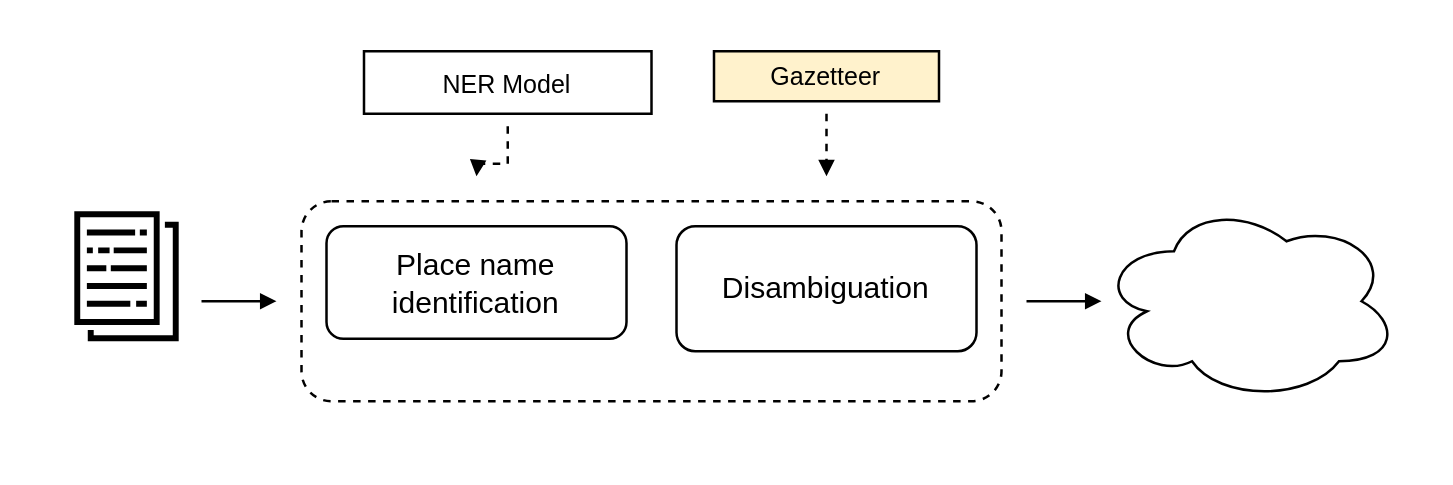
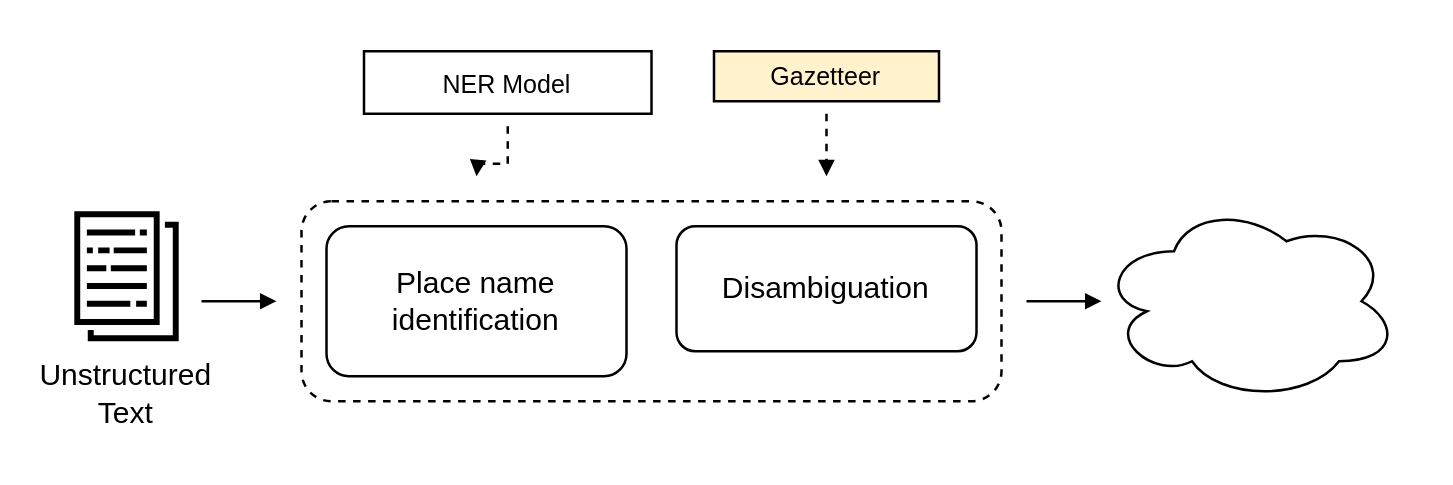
(476, 283) -> (476, 301)
none -> (126, 394)
